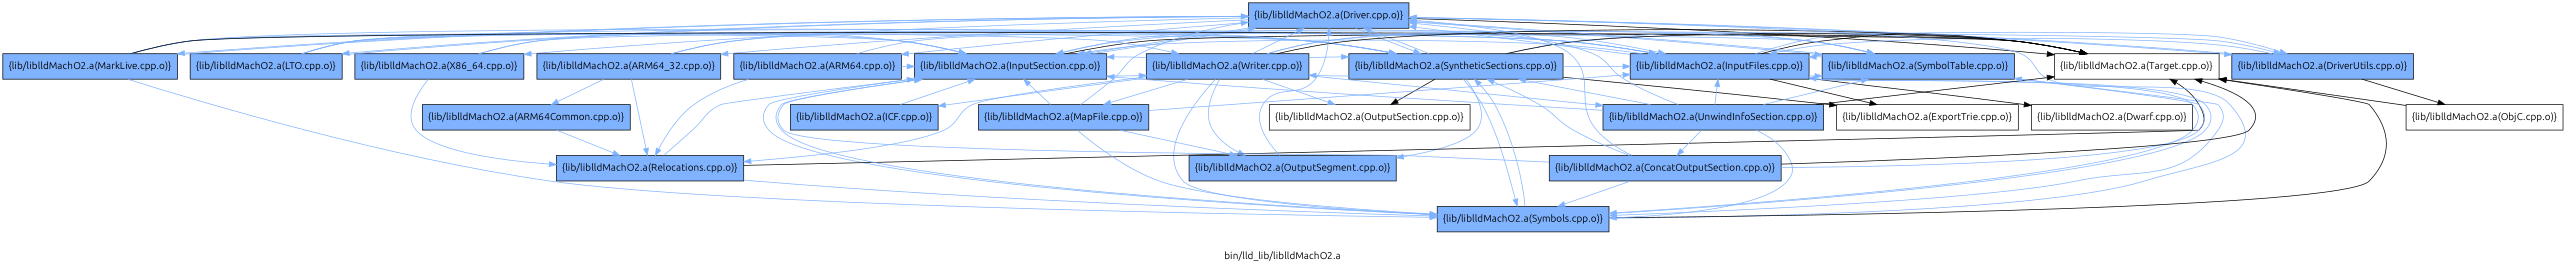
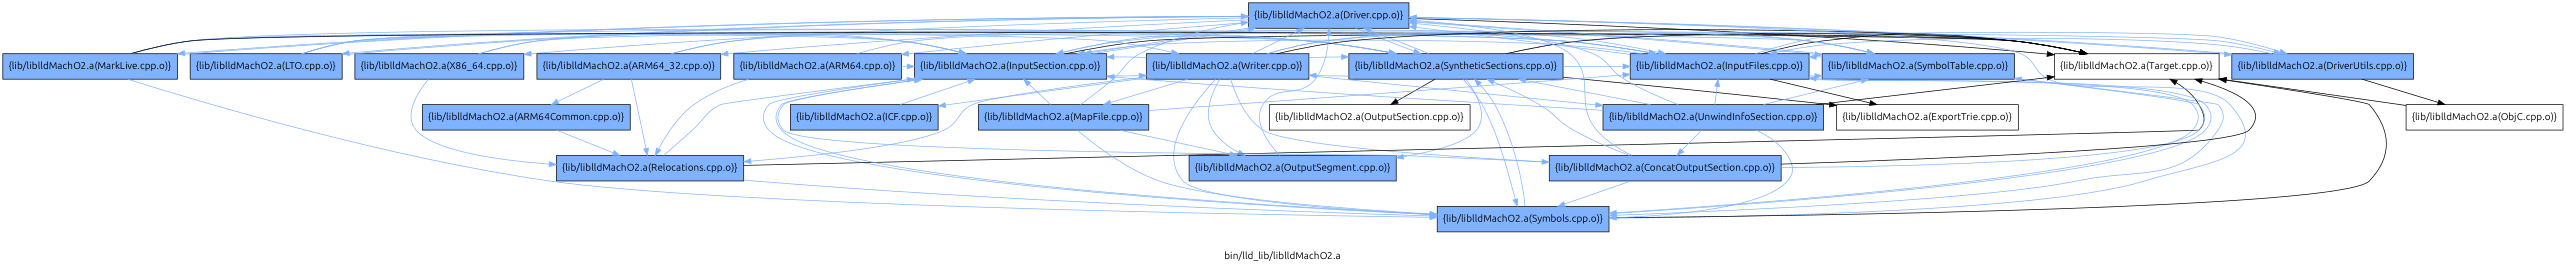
(1279, 85) -> (1345, 147)
(2112, 117) -> none
